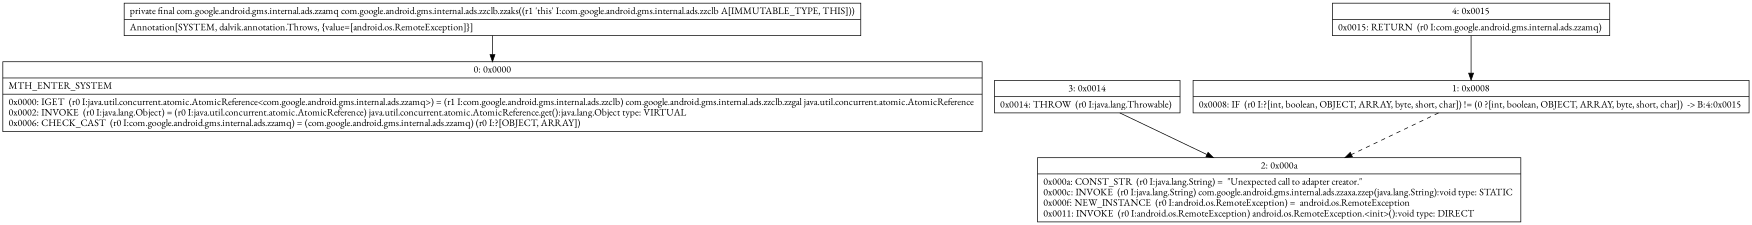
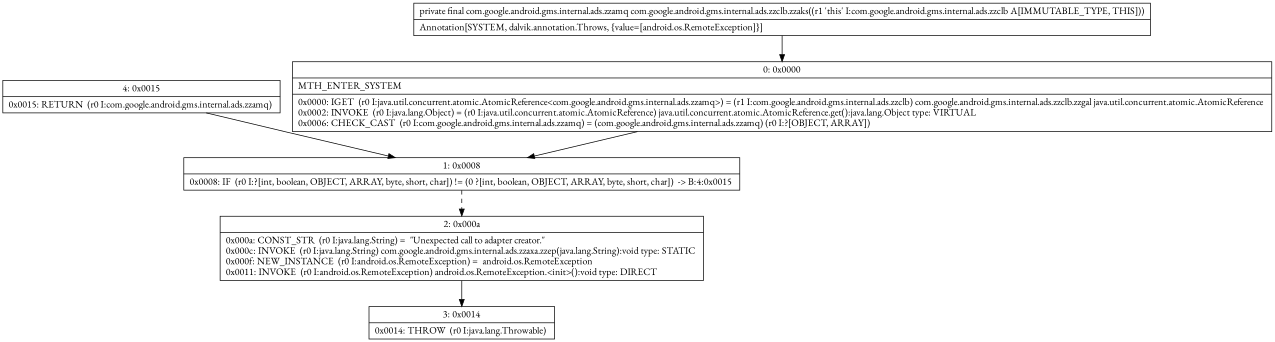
(1163, 134) -> (462, 290)
none -> (586, 144)
